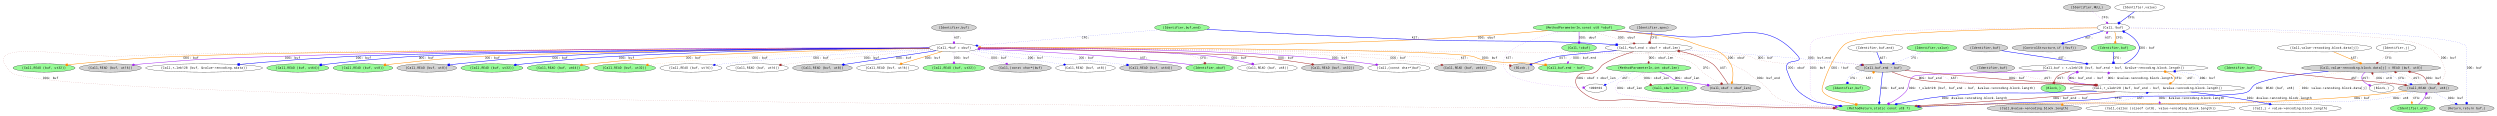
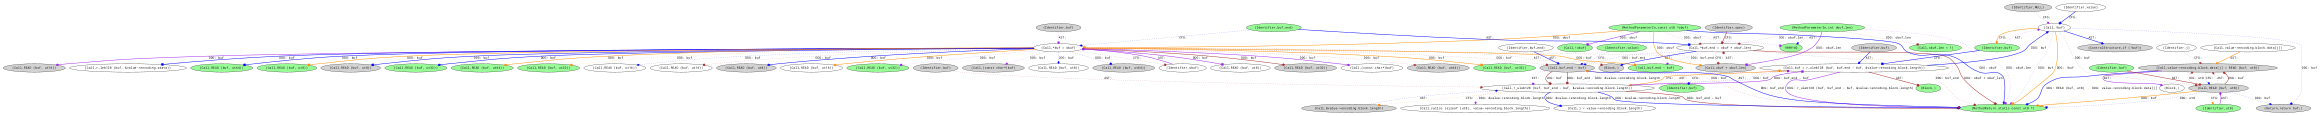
(1649, 56) -> (1772, 37)
(1709, 61) -> (1726, 59)
(1210, 68) -> (1183, 68)
(1596, 88) -> (1791, 48)
